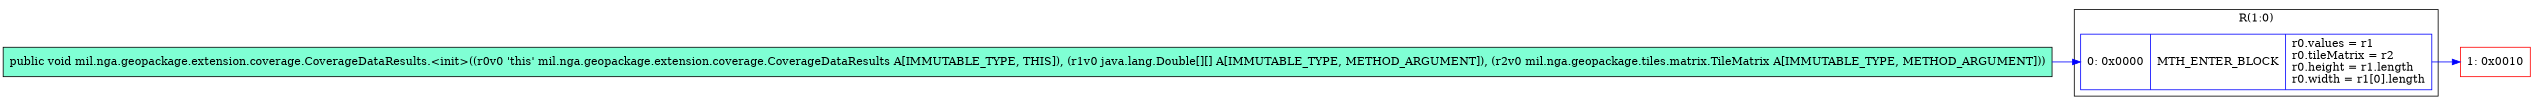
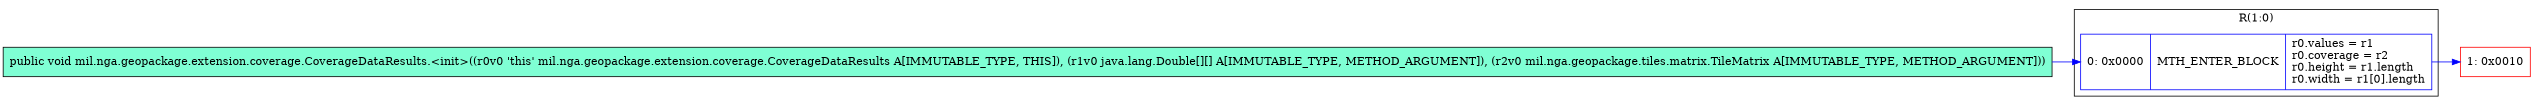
(2343, 56) -> (2340, 56)
